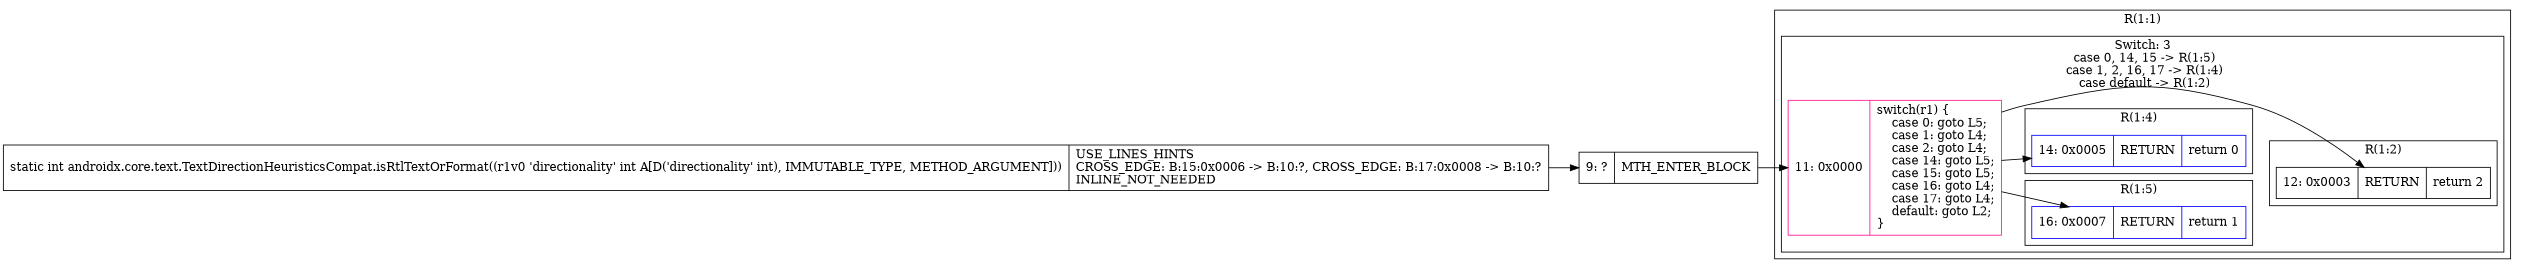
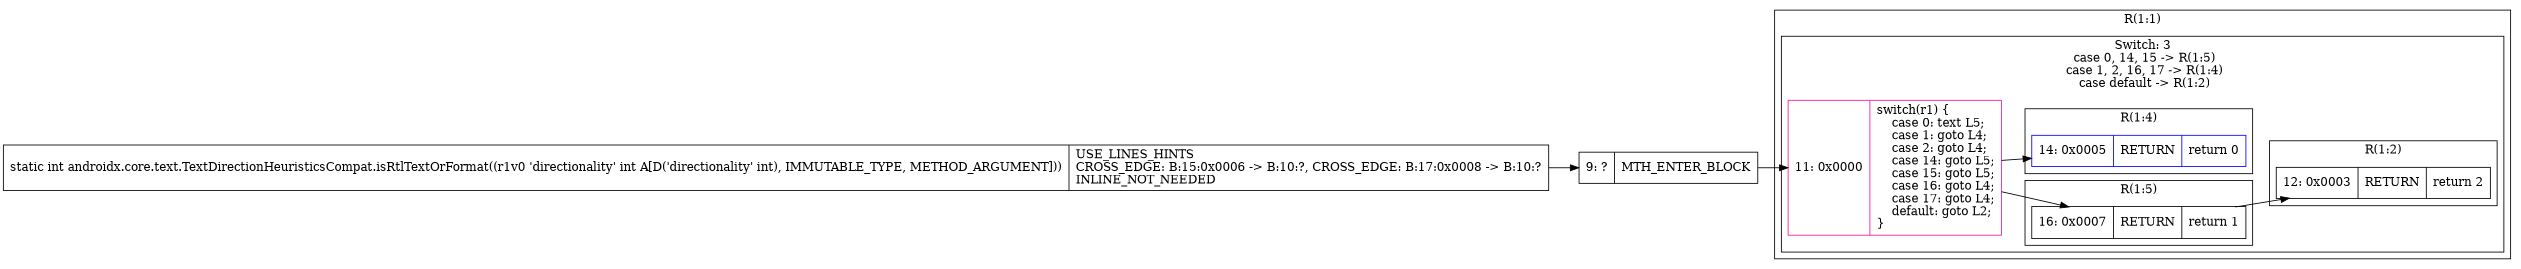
(2186, 90) -> (2258, 203)
(1932, 123) -> (1931, 123)
(2139, 223) -> (2139, 223)
